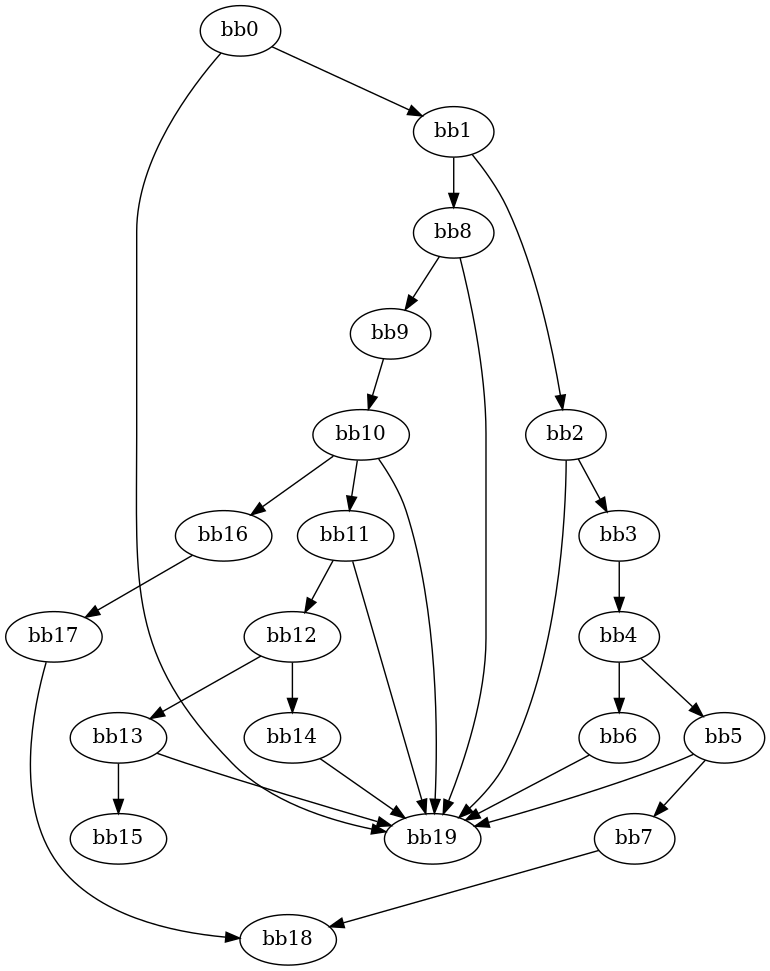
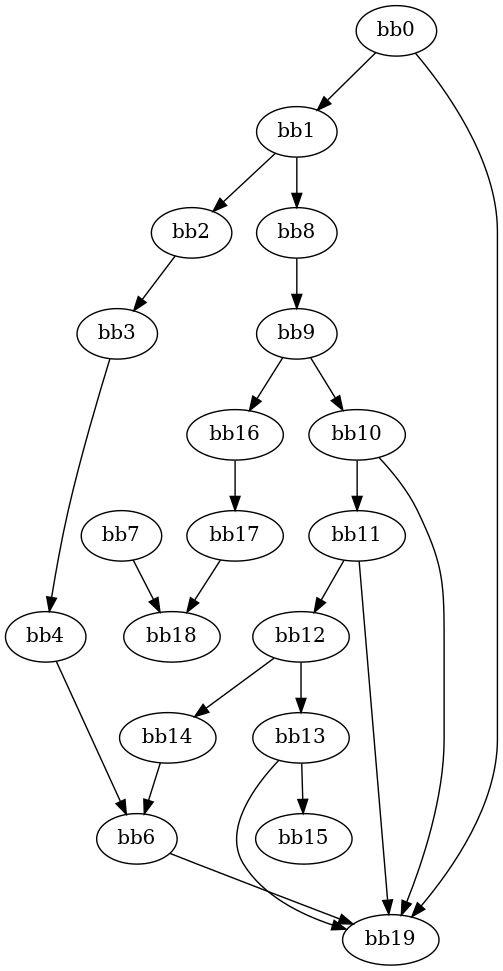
(298, 481) -> (270, 378)
(486, 531) -> none
(547, 644) -> none
(724, 738) -> none
(357, 784) -> (154, 782)
